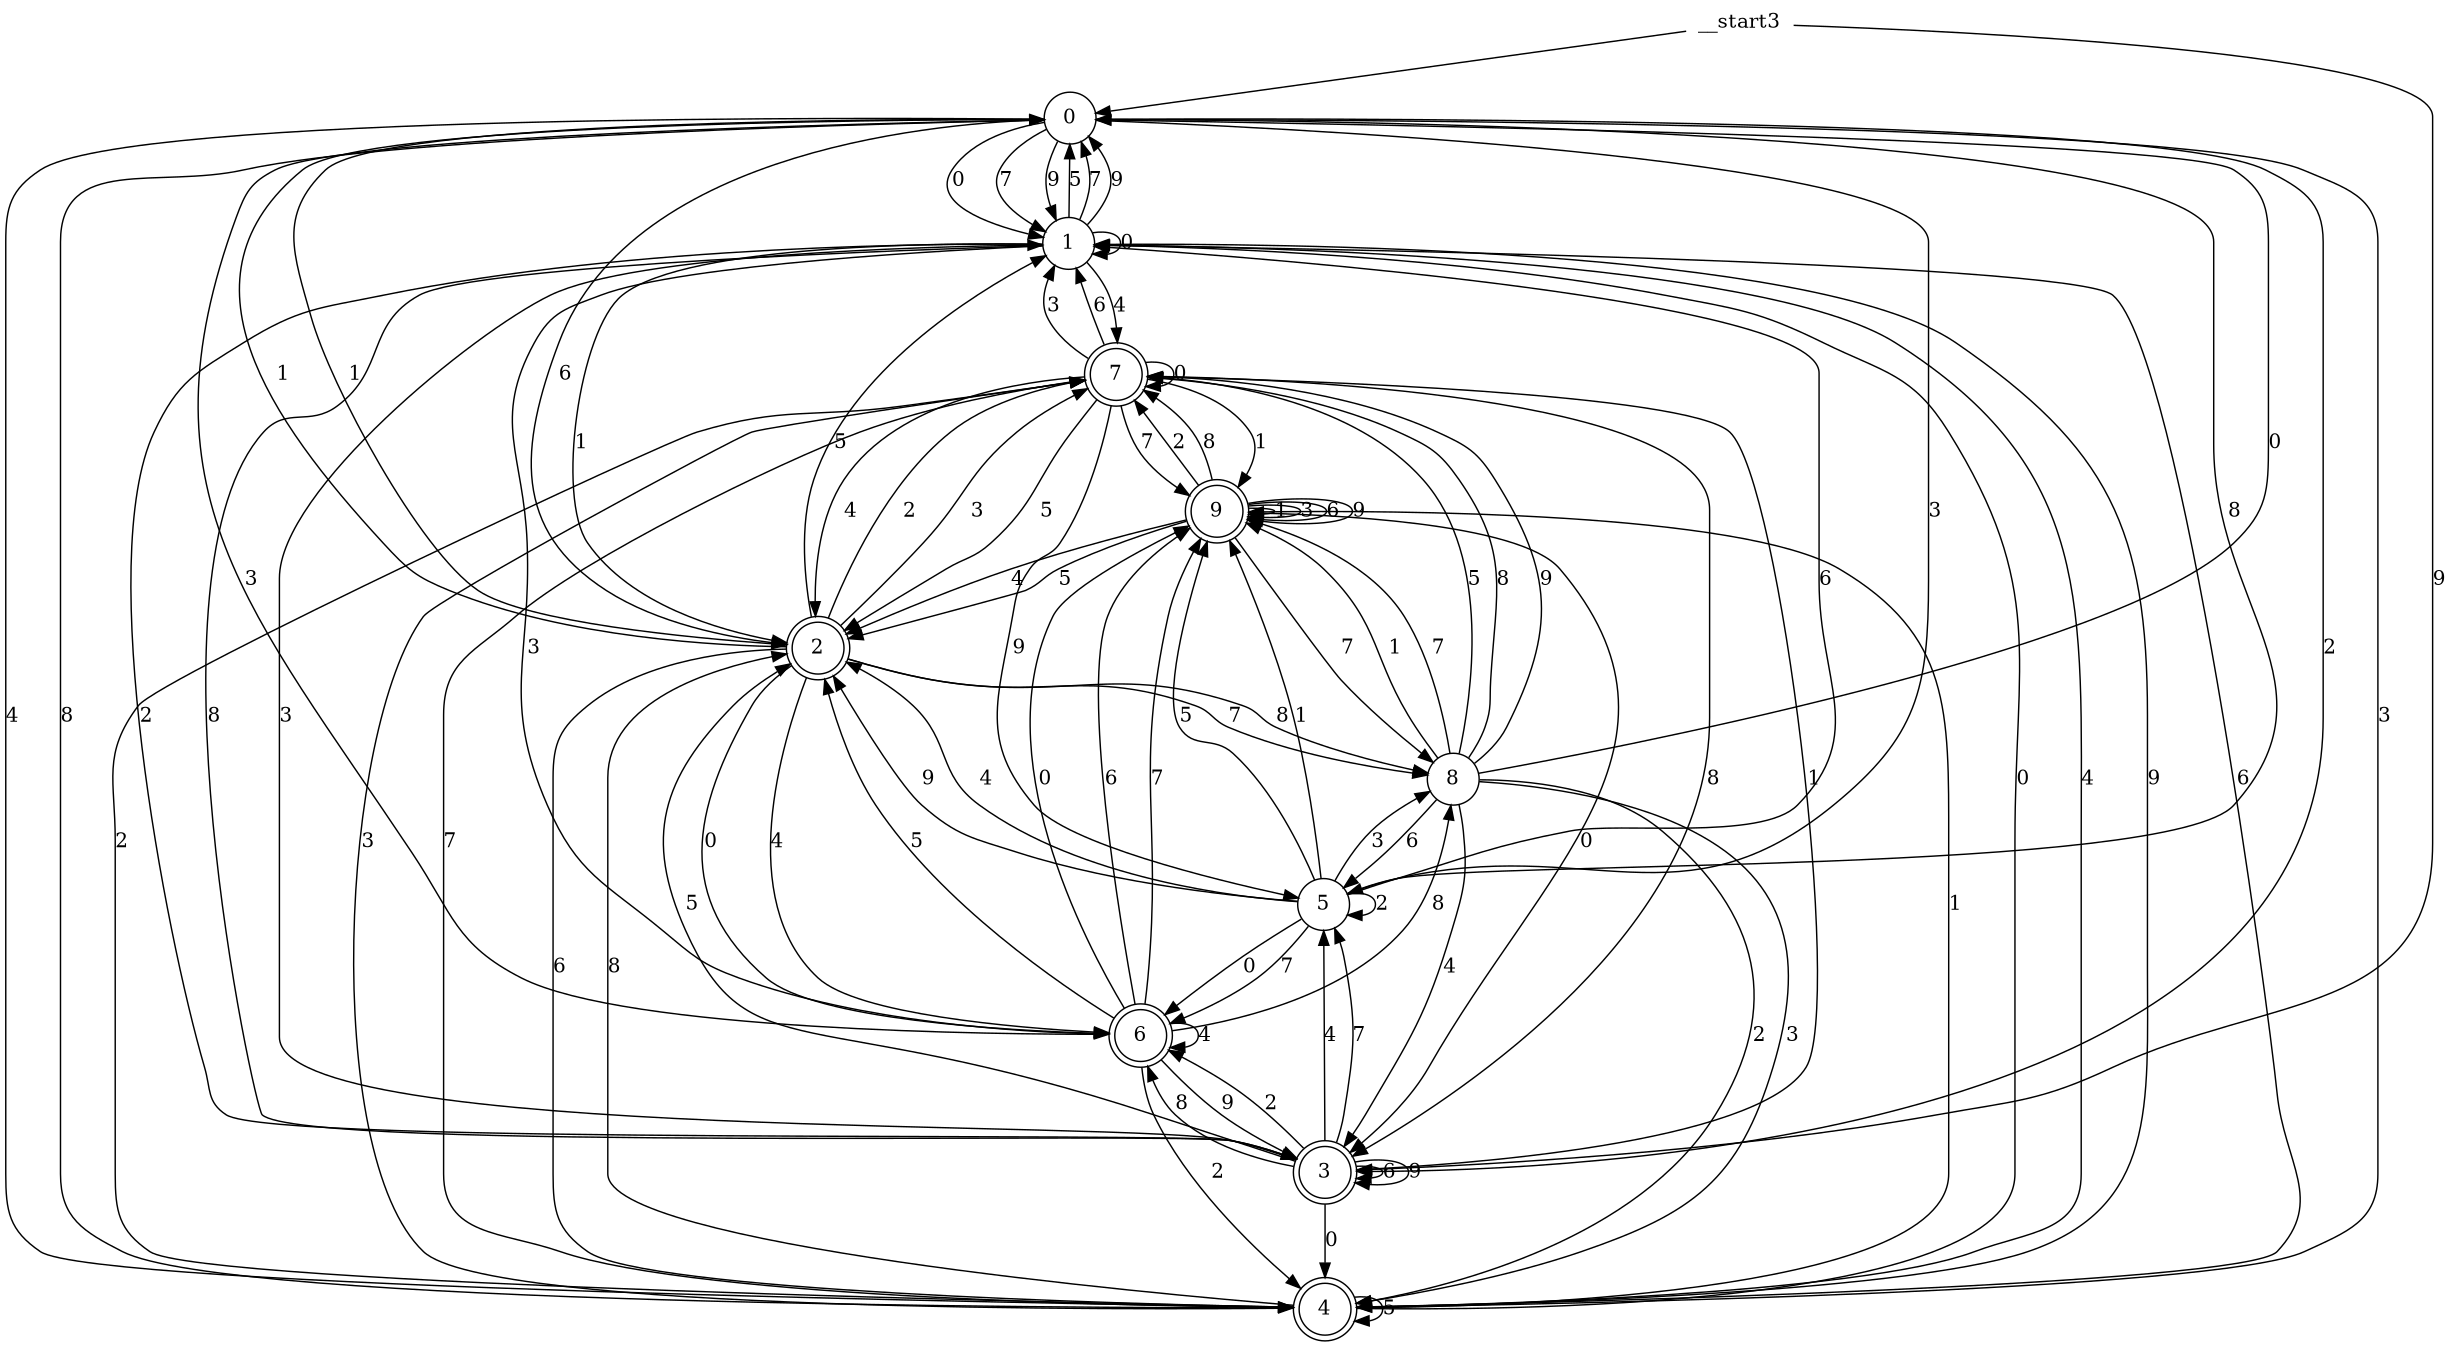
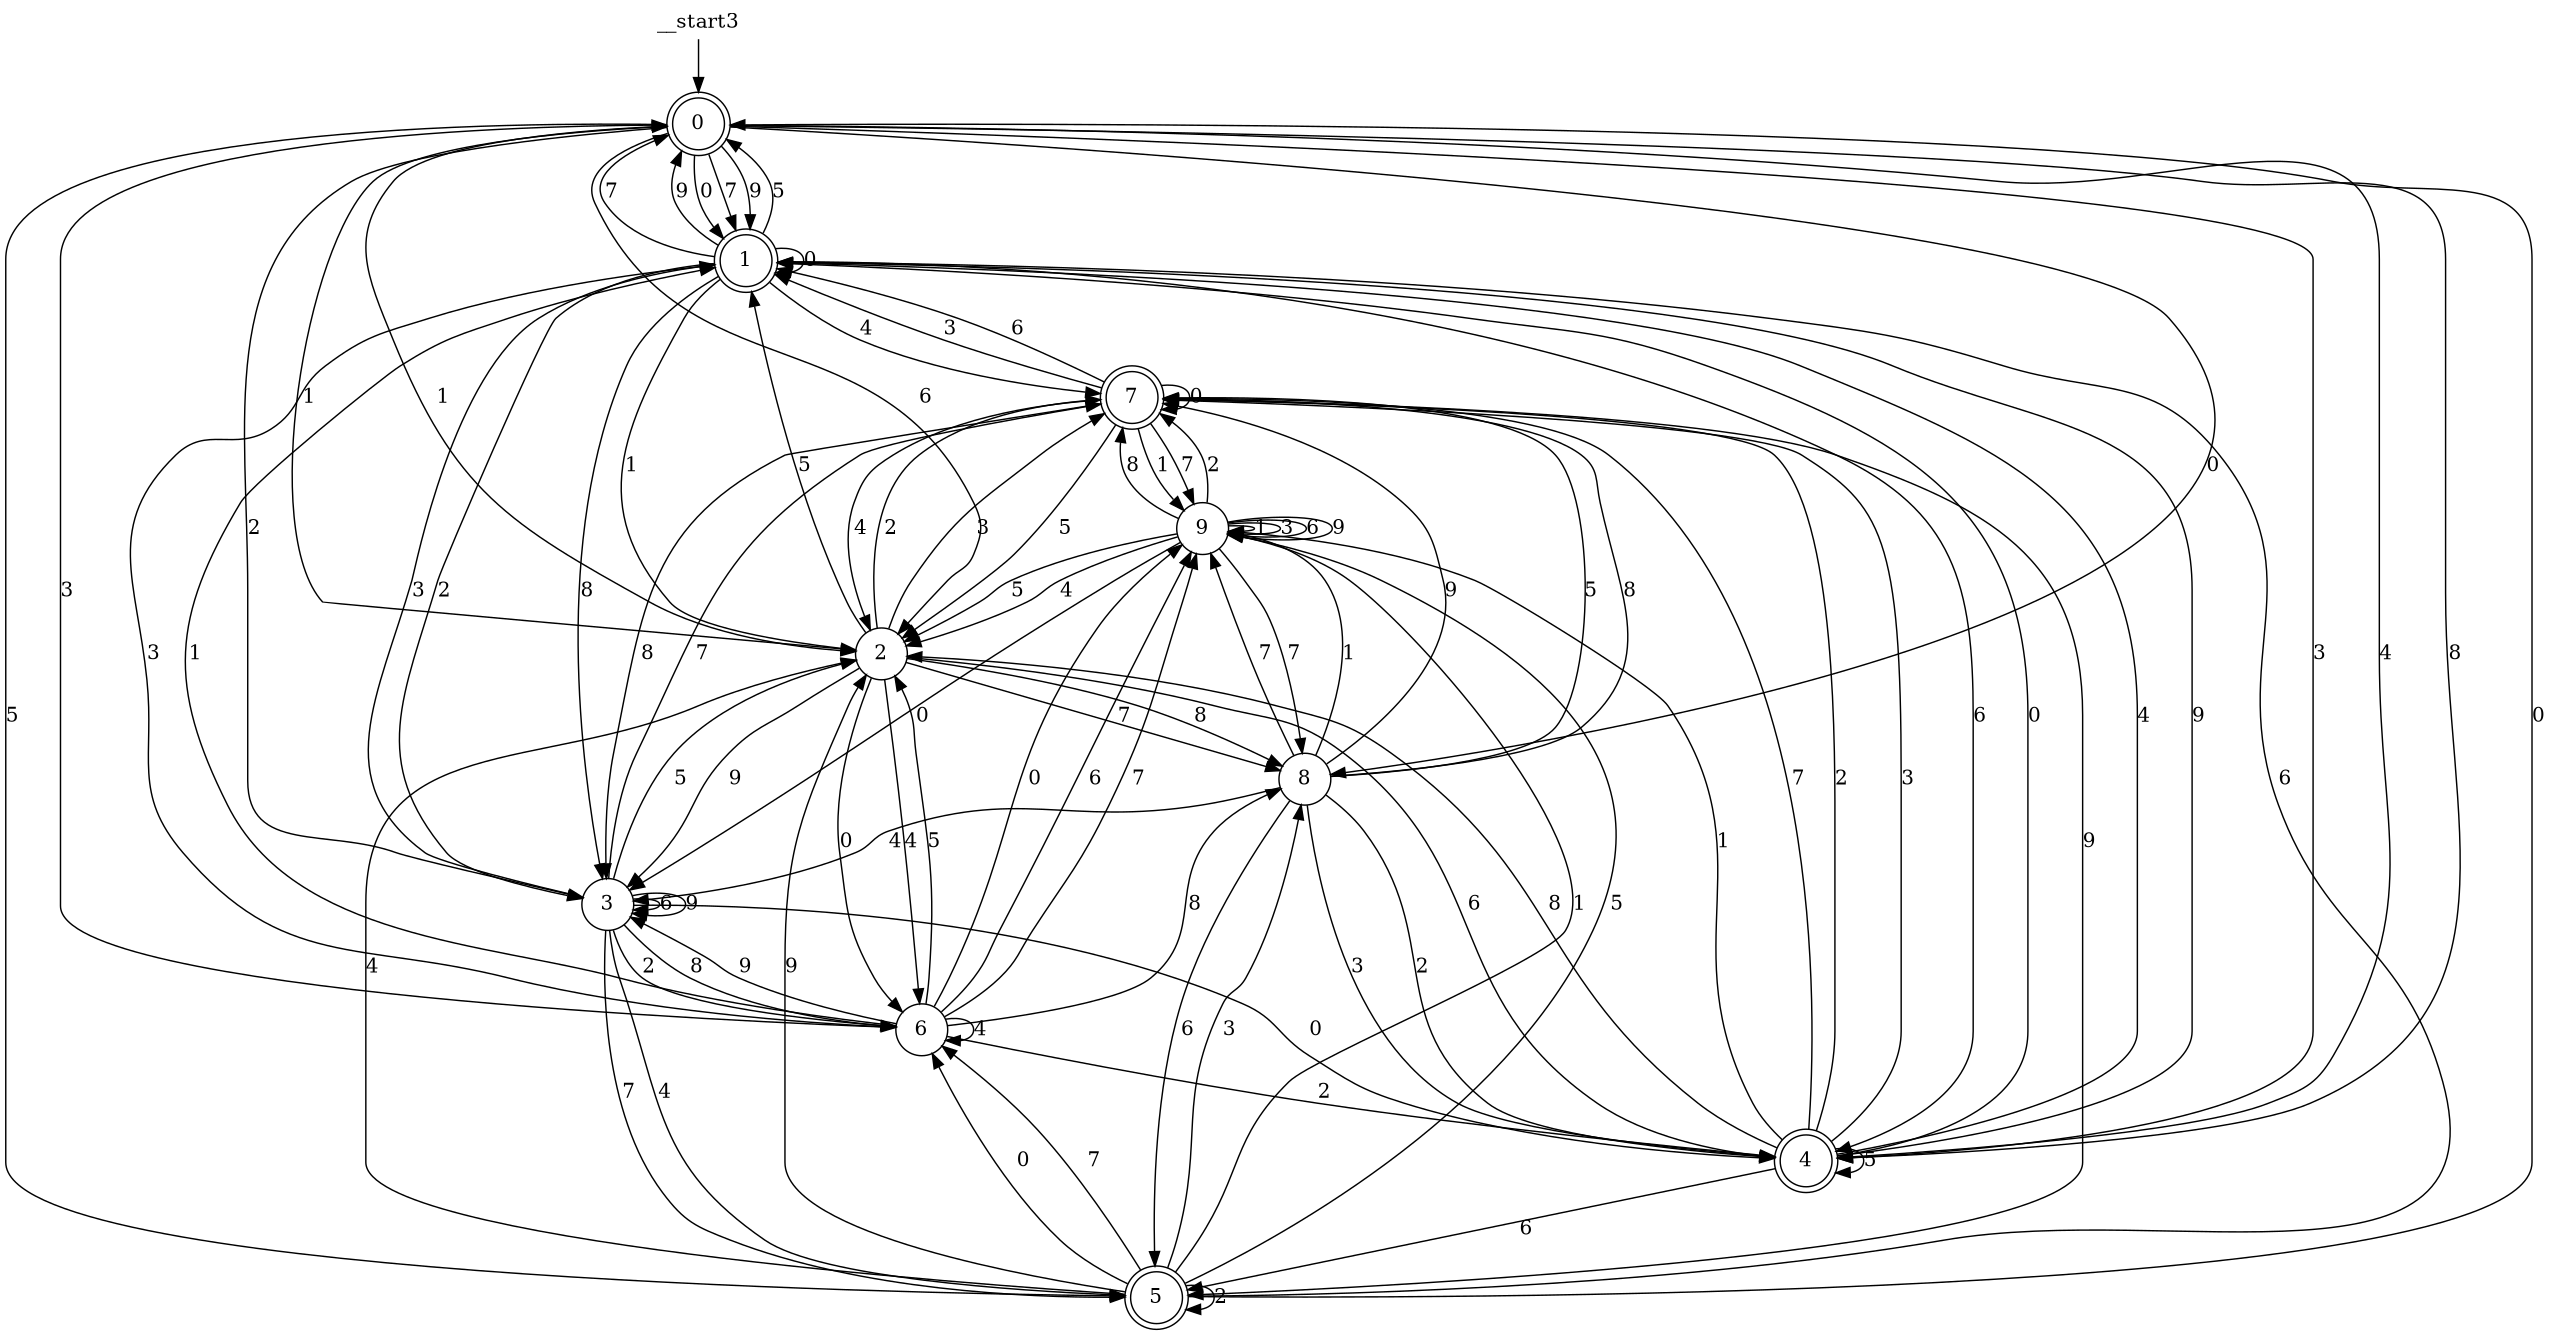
(1070, 118) -> (699, 124)
(2258, 192) -> (1997, 257)
(1069, 243) -> (746, 261)
(1217, 511) -> (1203, 529)
(1936, 511) -> (13, 717)
(2235, 511) -> (2539, 717)
(818, 648) -> (881, 654)
(2433, 741) -> (729, 753)
none -> (203, 748)
(1815, 779) -> (703, 654)
(1324, 904) -> (1157, 1298)
(1141, 1036) -> (922, 1030)
(1325, 1172) -> (608, 904)
none -> (1489, 1228)
